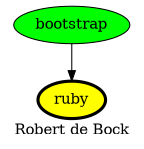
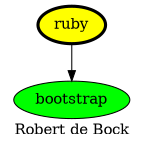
(72, 57) -> (72, 57)
